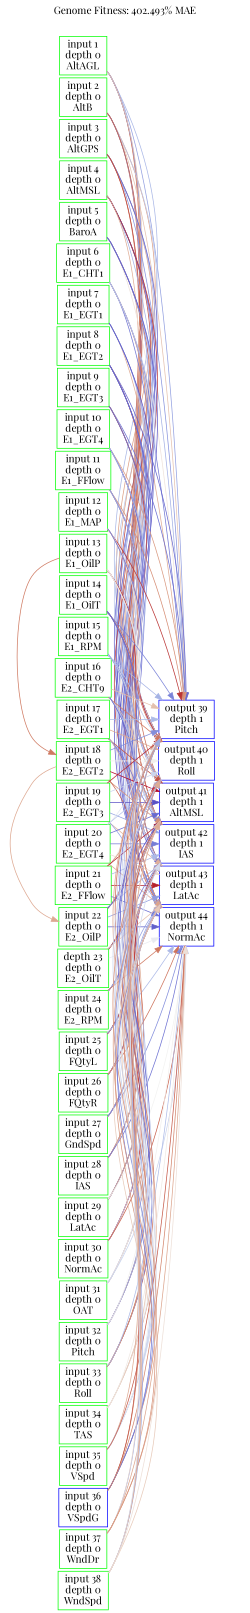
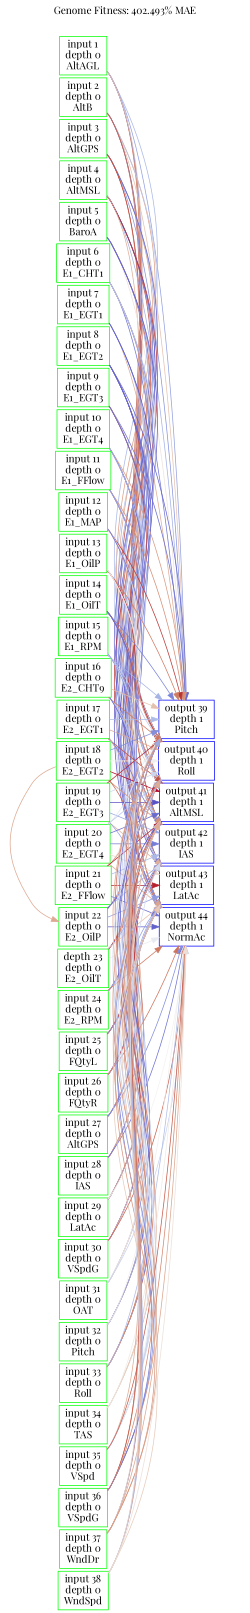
(136, 570) -> (136, 570)
(17, 651) -> (148, 632)
(145, 988) -> none
(83, 1134) -> (83, 1134)
none -> (135, 1140)
(83, 1259) -> (83, 1259)
(83, 1508) -> (83, 1508)
